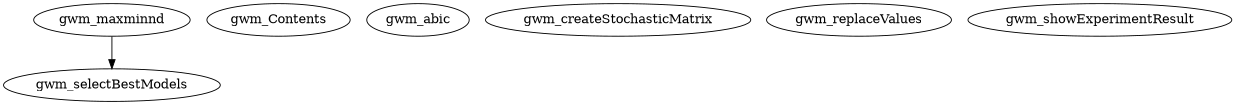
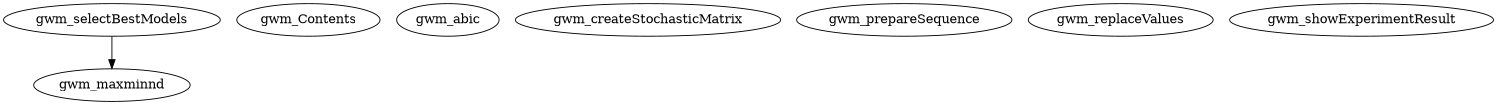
none -> (904, 20)
(112, 48) -> (112, 48)
